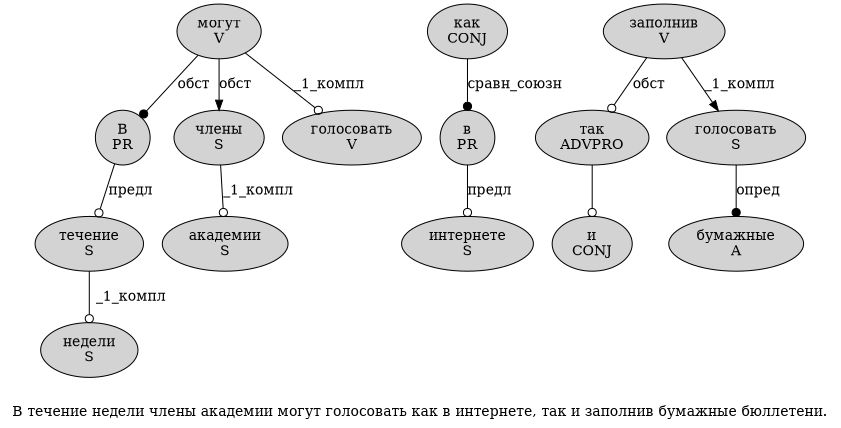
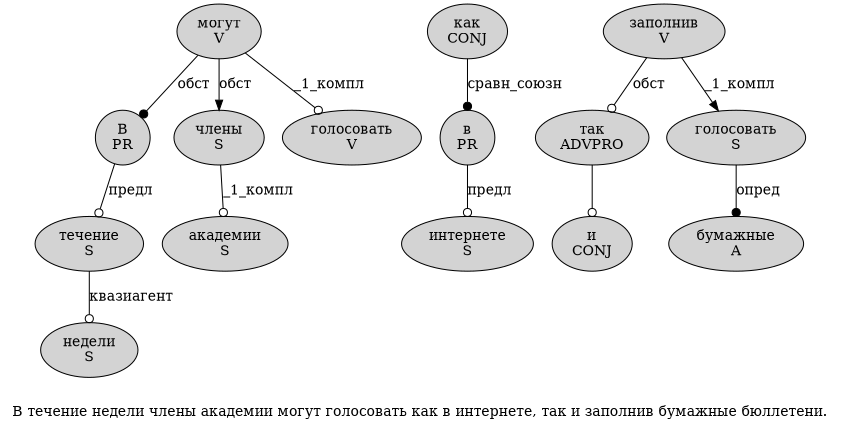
(131, 297) -> (131, 297)
